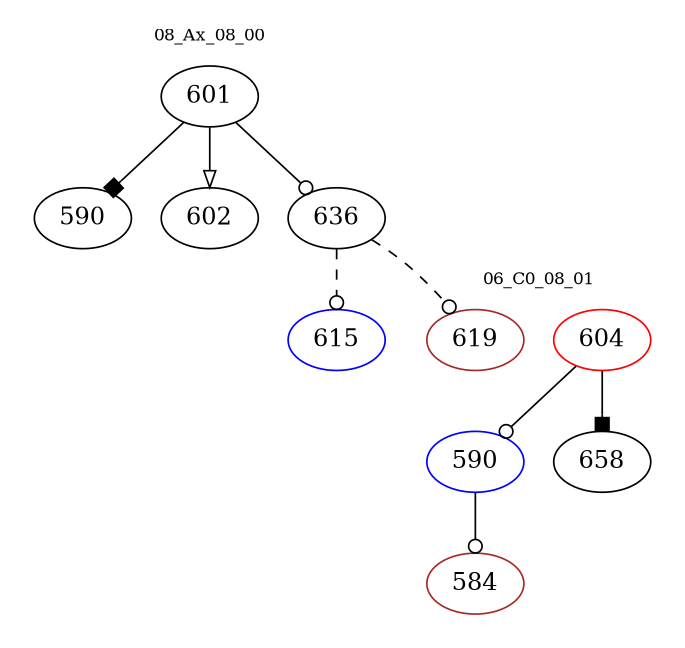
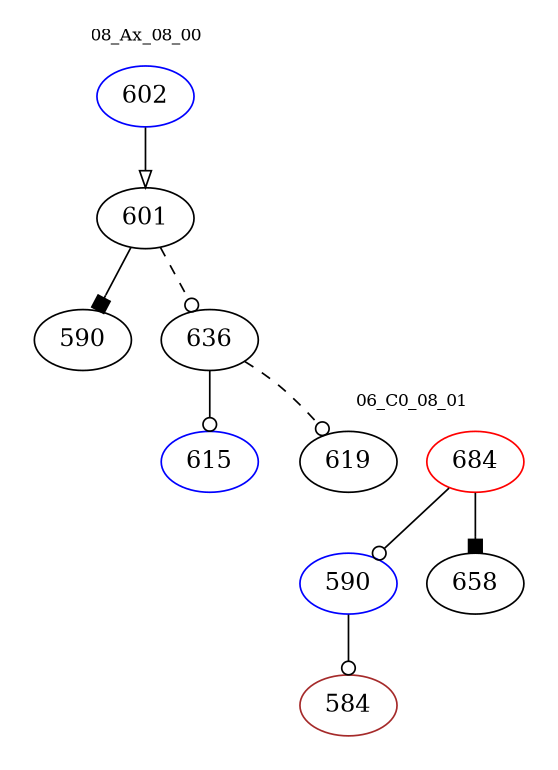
(210, 149) -> (145, 149)
(268, 153) -> (174, 273)
(210, 218) -> (145, 96)
(337, 272) -> (210, 394)
(475, 340) -> (348, 462)
(602, 340) -> (475, 462)
